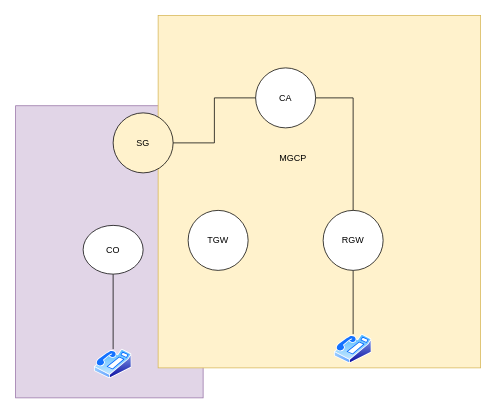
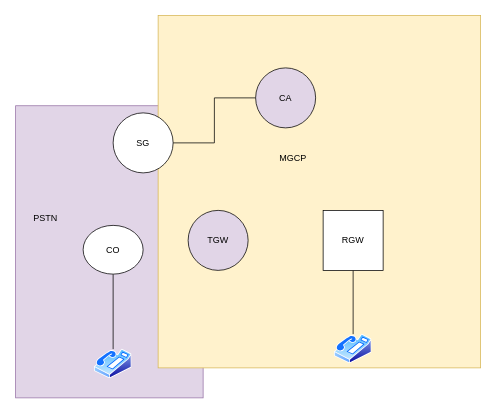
(285, 98) -> (285, 98)
(353, 135) -> none
(143, 143) -> (143, 143)
none -> (45, 218)
(218, 240) -> (218, 240)
(353, 240) -> (353, 240)
